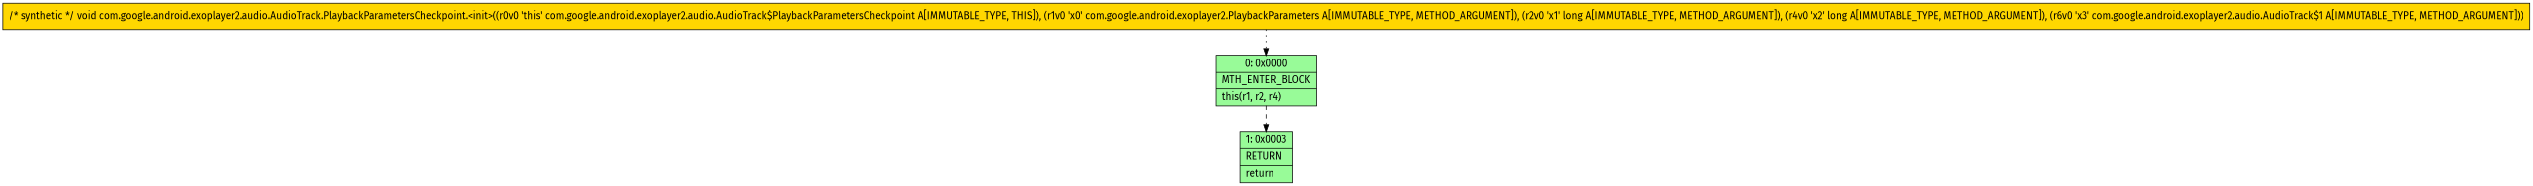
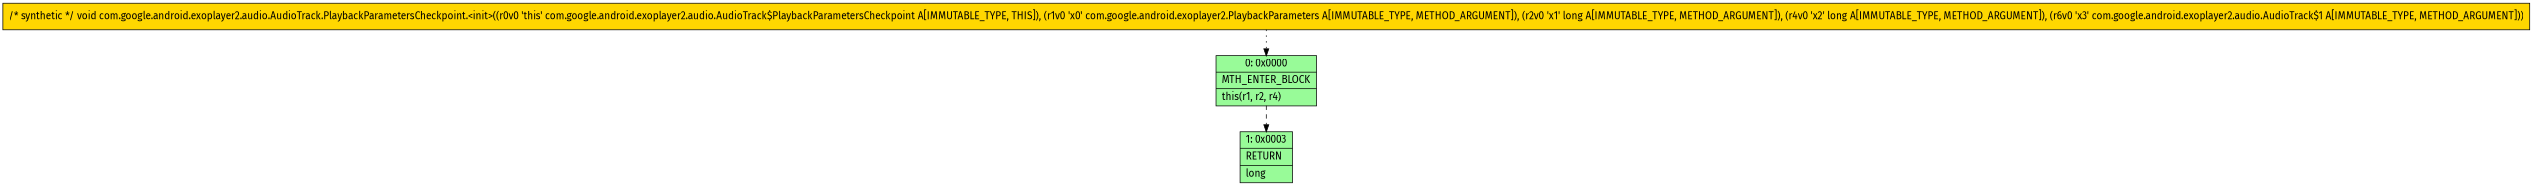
(1260, 174) -> (1256, 174)
